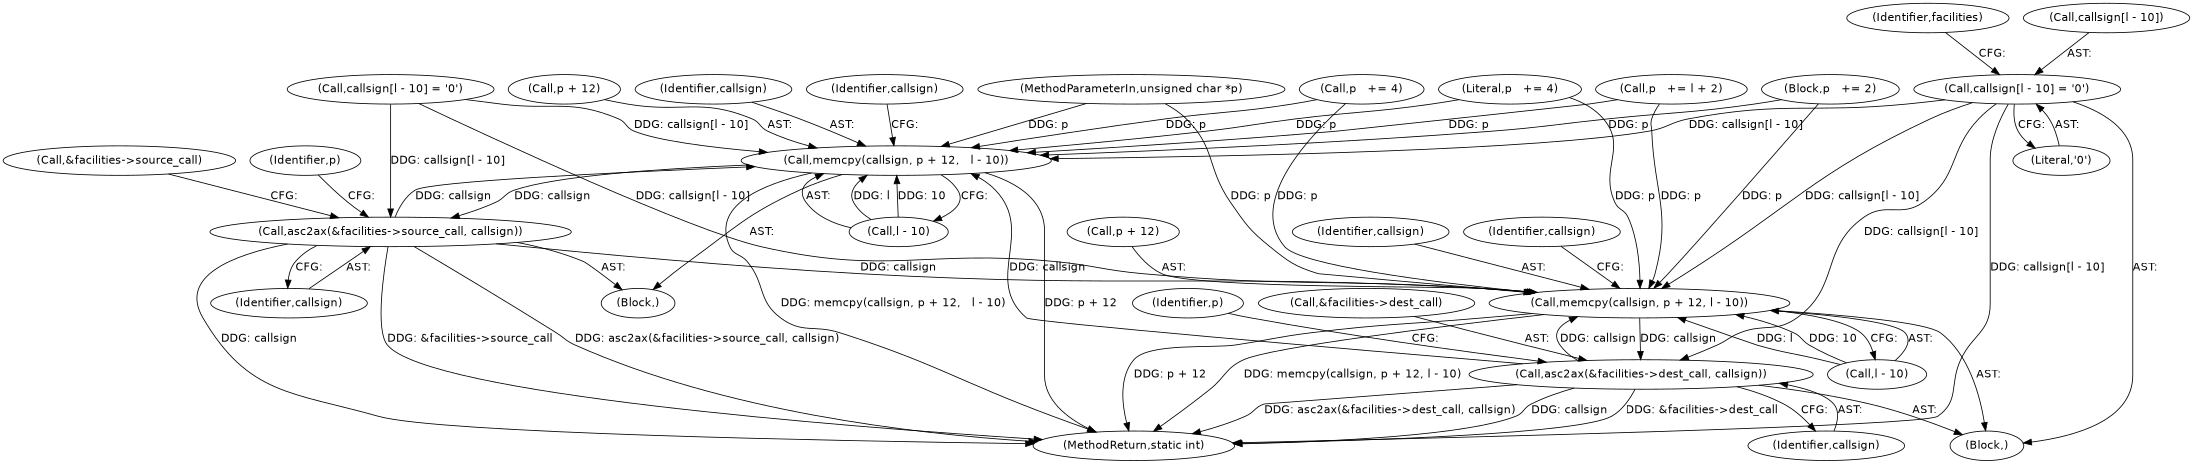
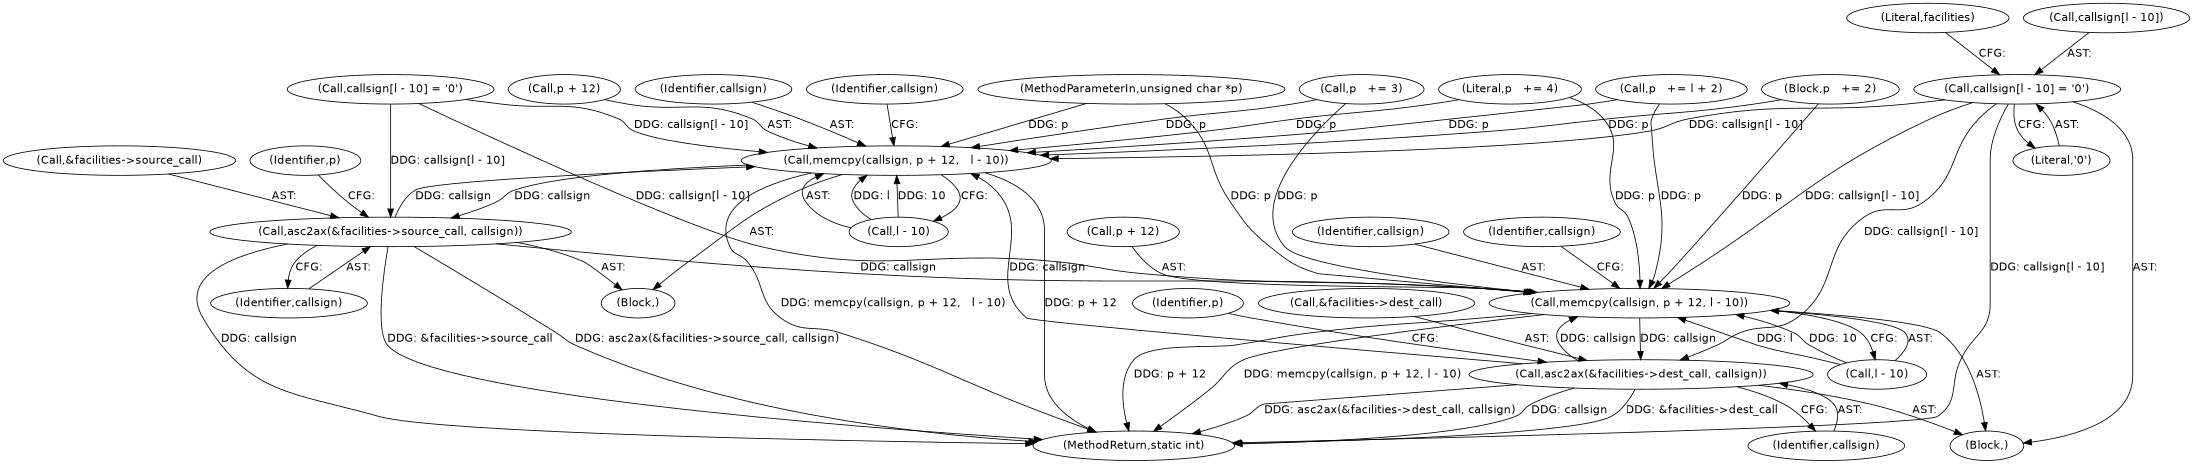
(1928, 18) -> (1928, 18)
(1362, 89) -> (1362, 89)
(286, 196) -> (286, 196)
